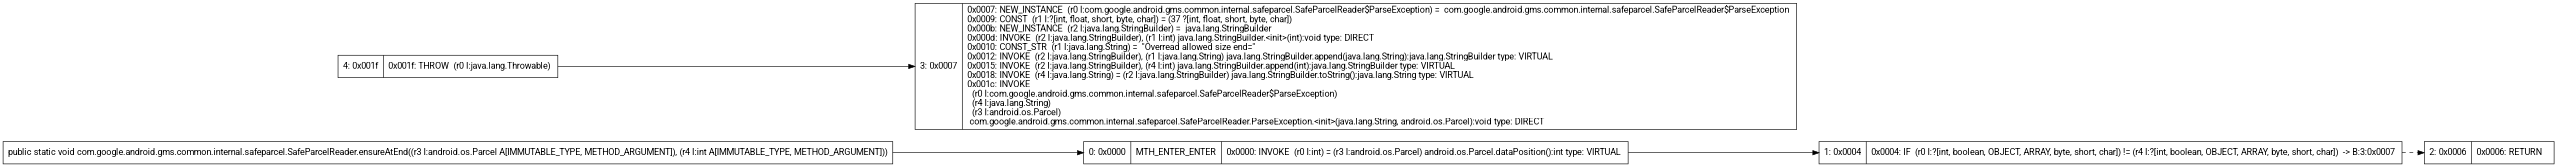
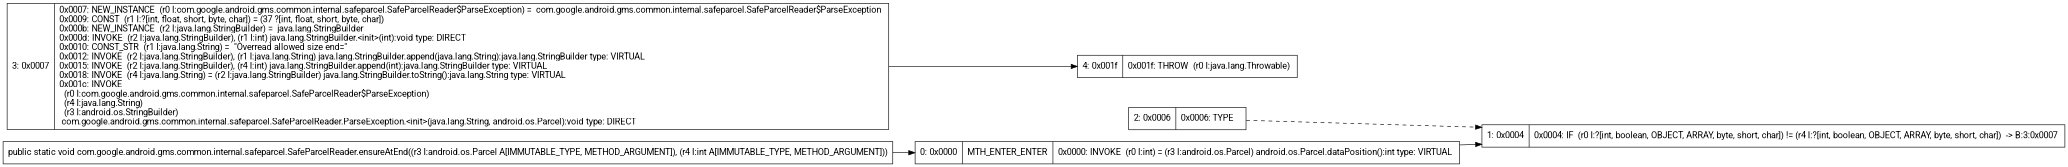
(733, 66) -> (980, 66)
(1014, 113) -> (119, 113)
(2513, 152) -> (1211, 118)
(2410, 153) -> (1361, 124)
